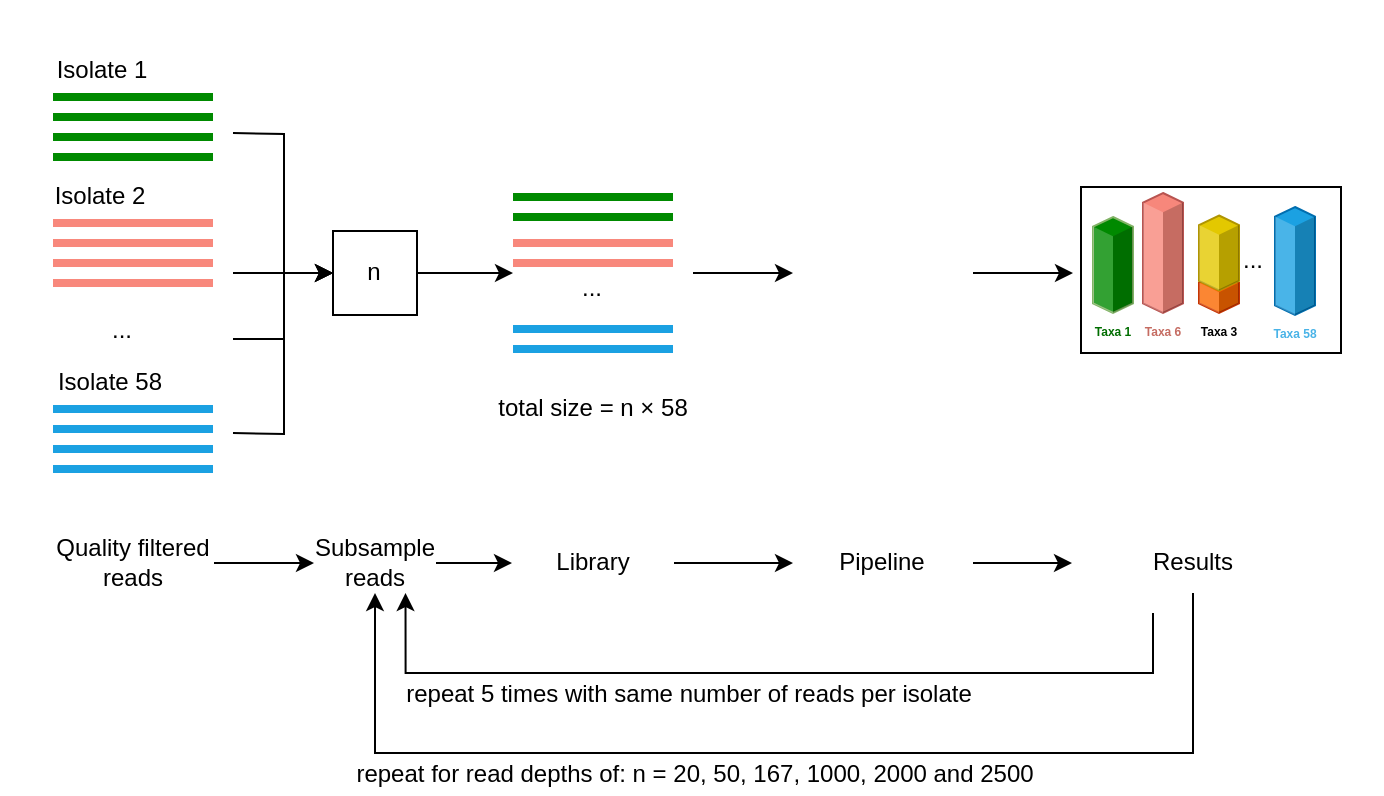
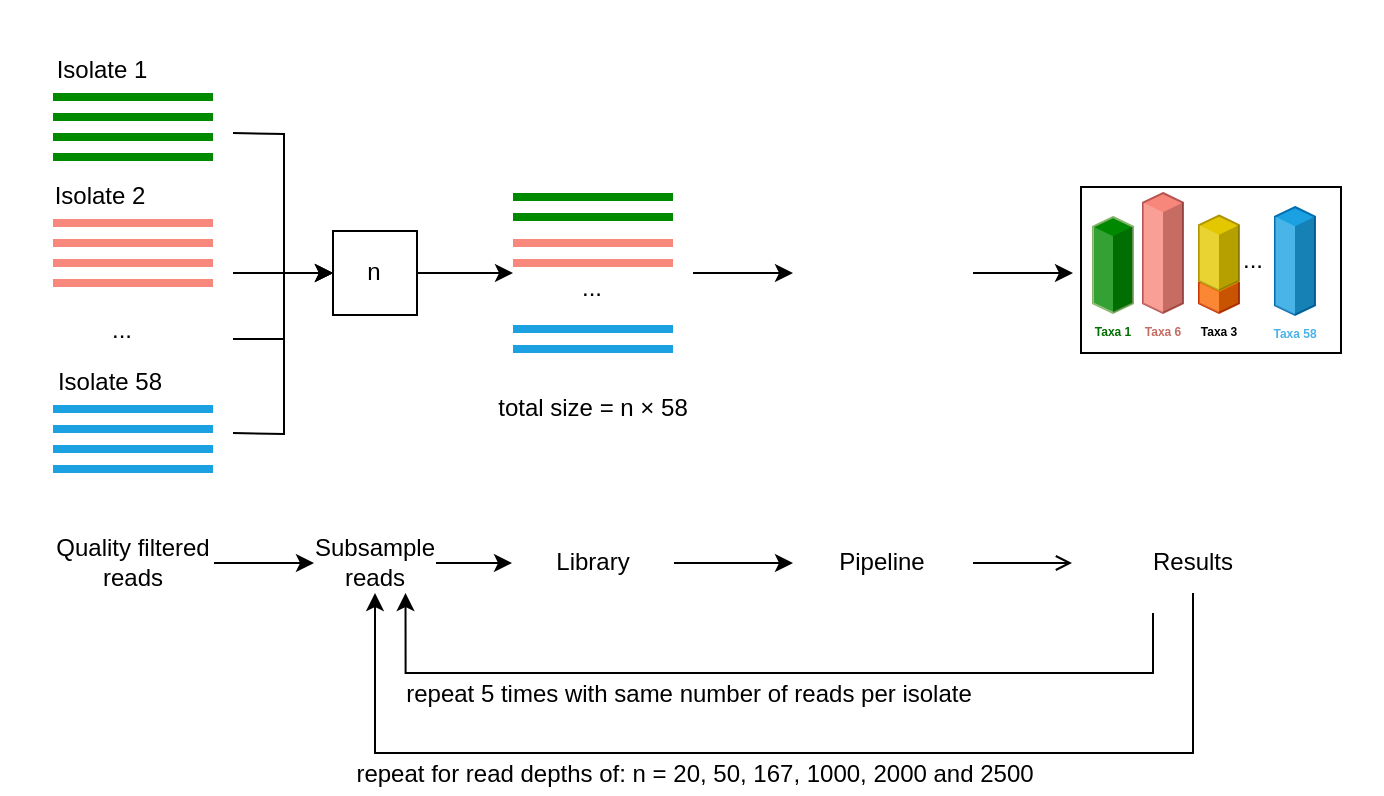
(1057, 563) -> (1059, 563)
